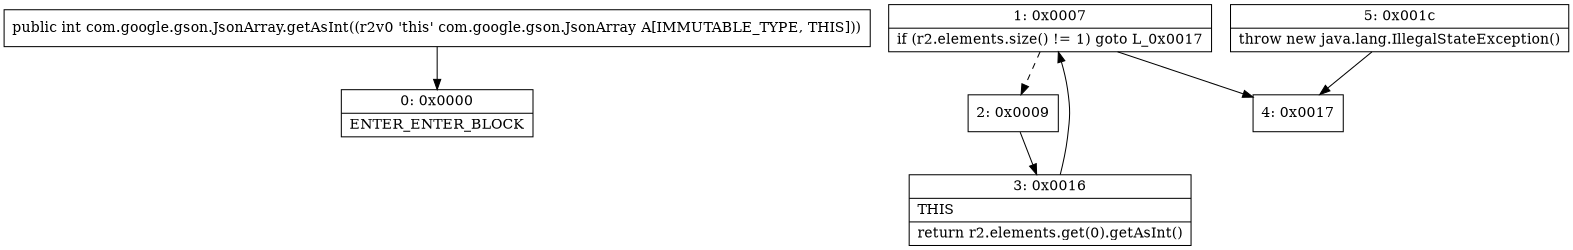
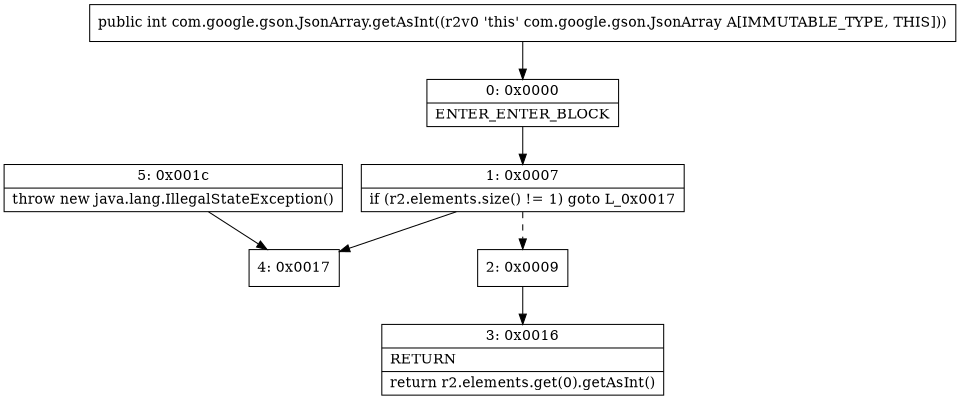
(1069, 118) -> (523, 140)
(936, 210) -> (423, 359)
